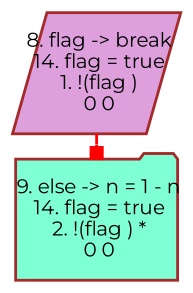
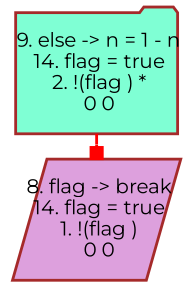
(97, 139) -> (97, 139)
